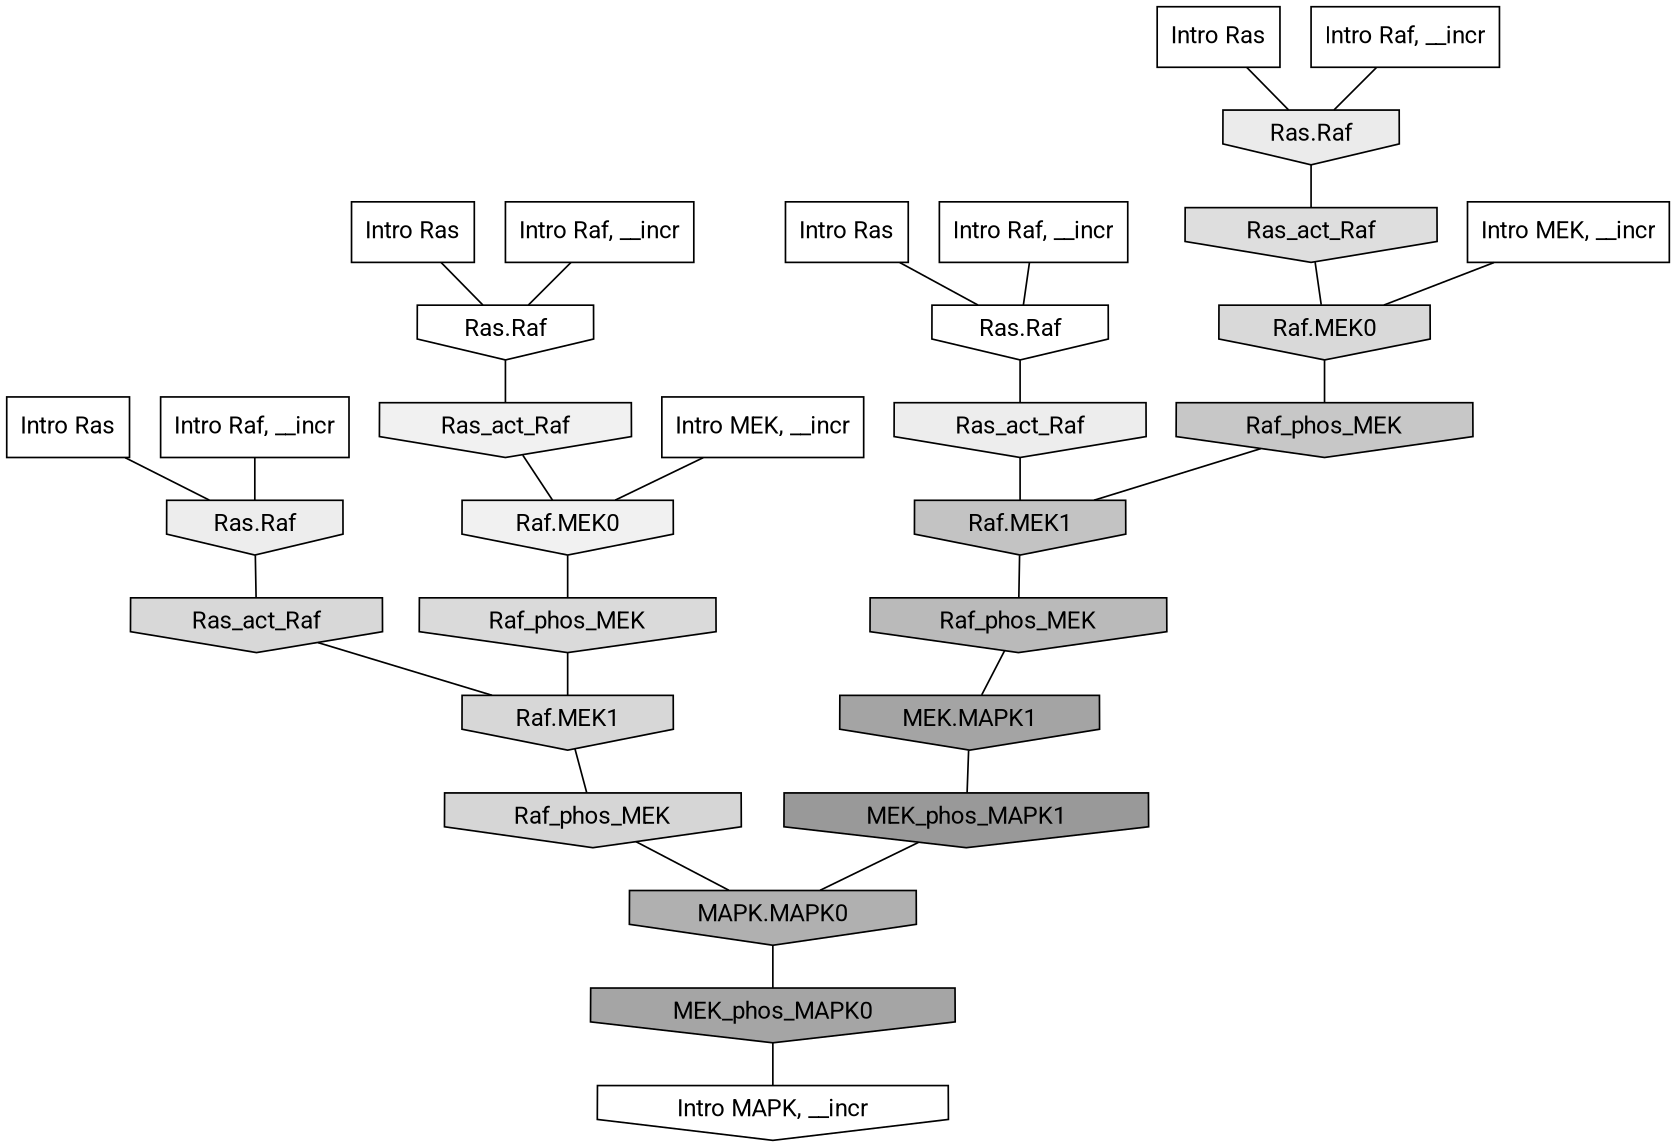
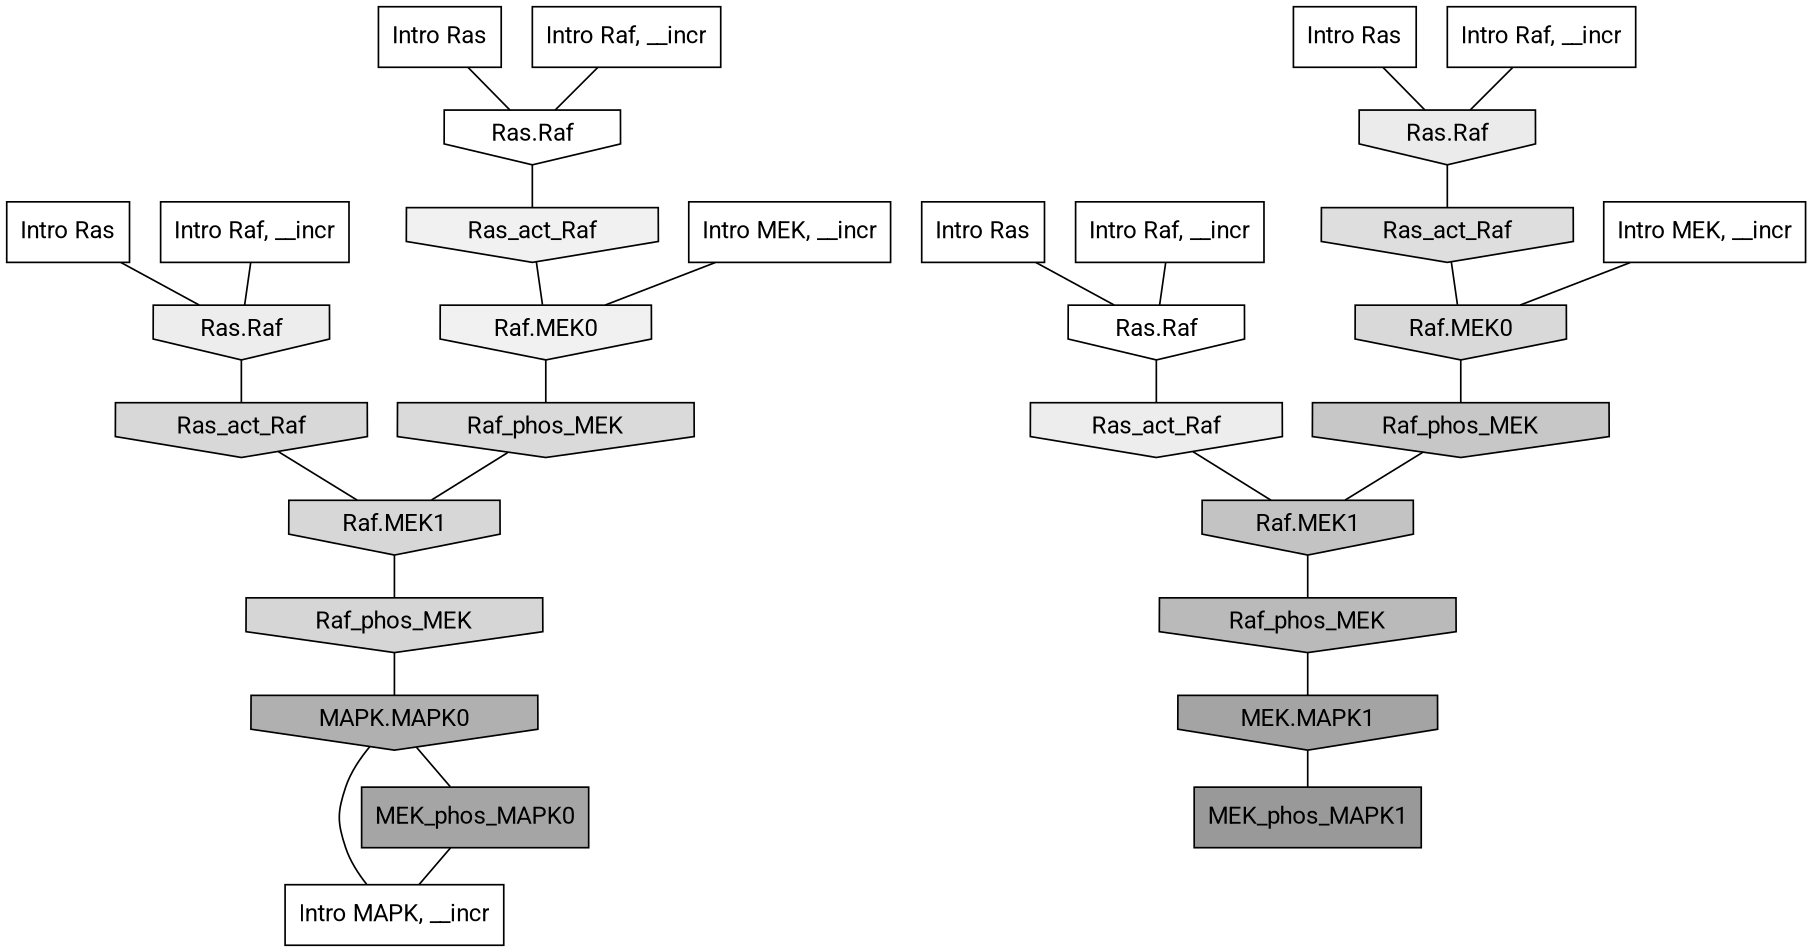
(966, 817) -> (1308, 817)
(869, 866) -> (339, 815)
(773, 1013) -> (475, 817)
(773, 1110) -> (394, 915)
